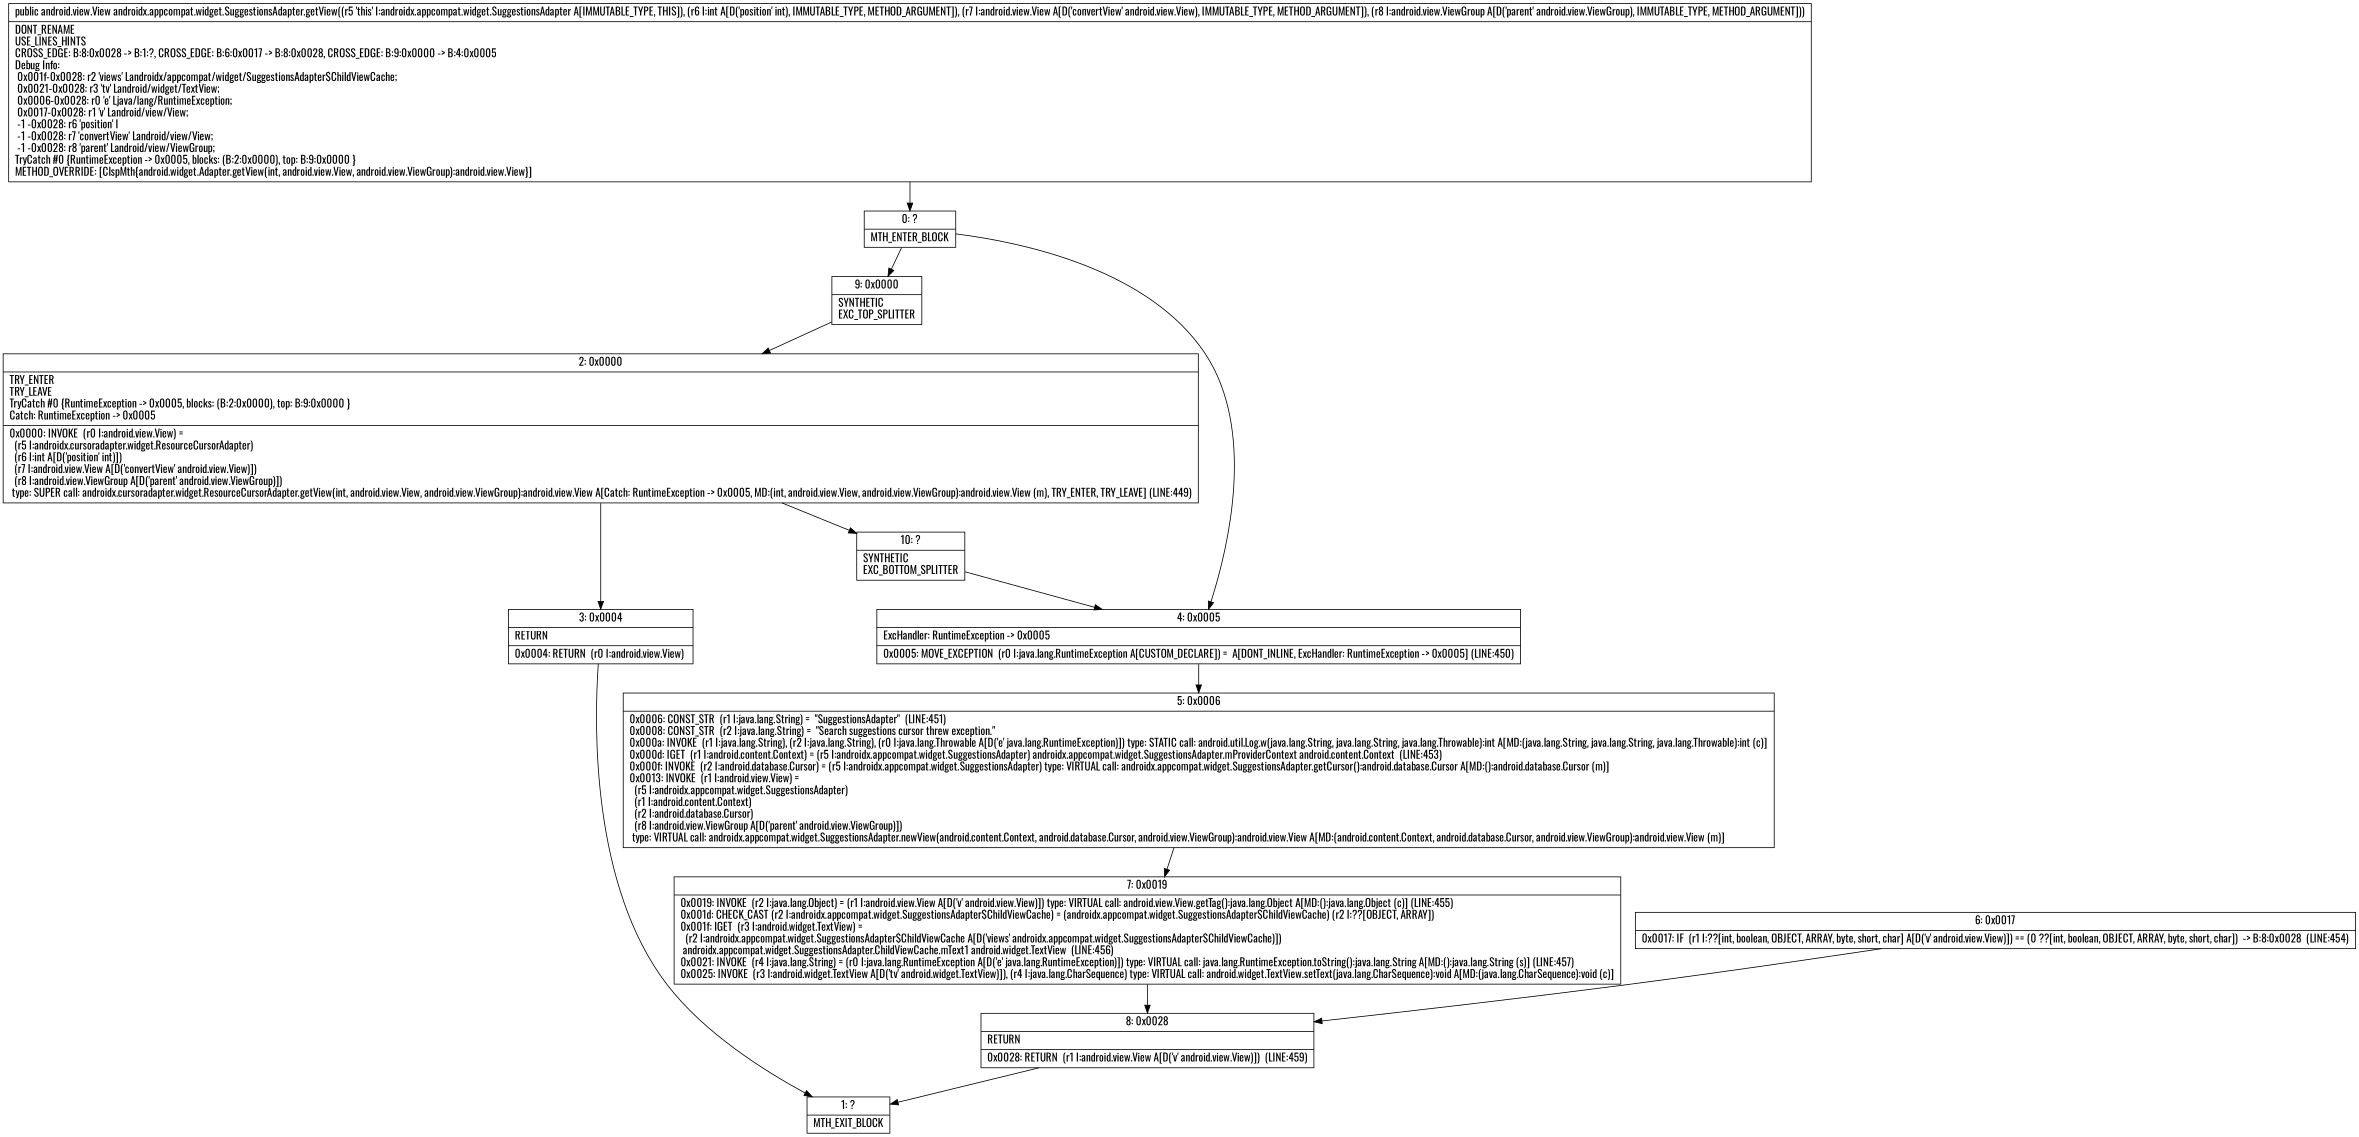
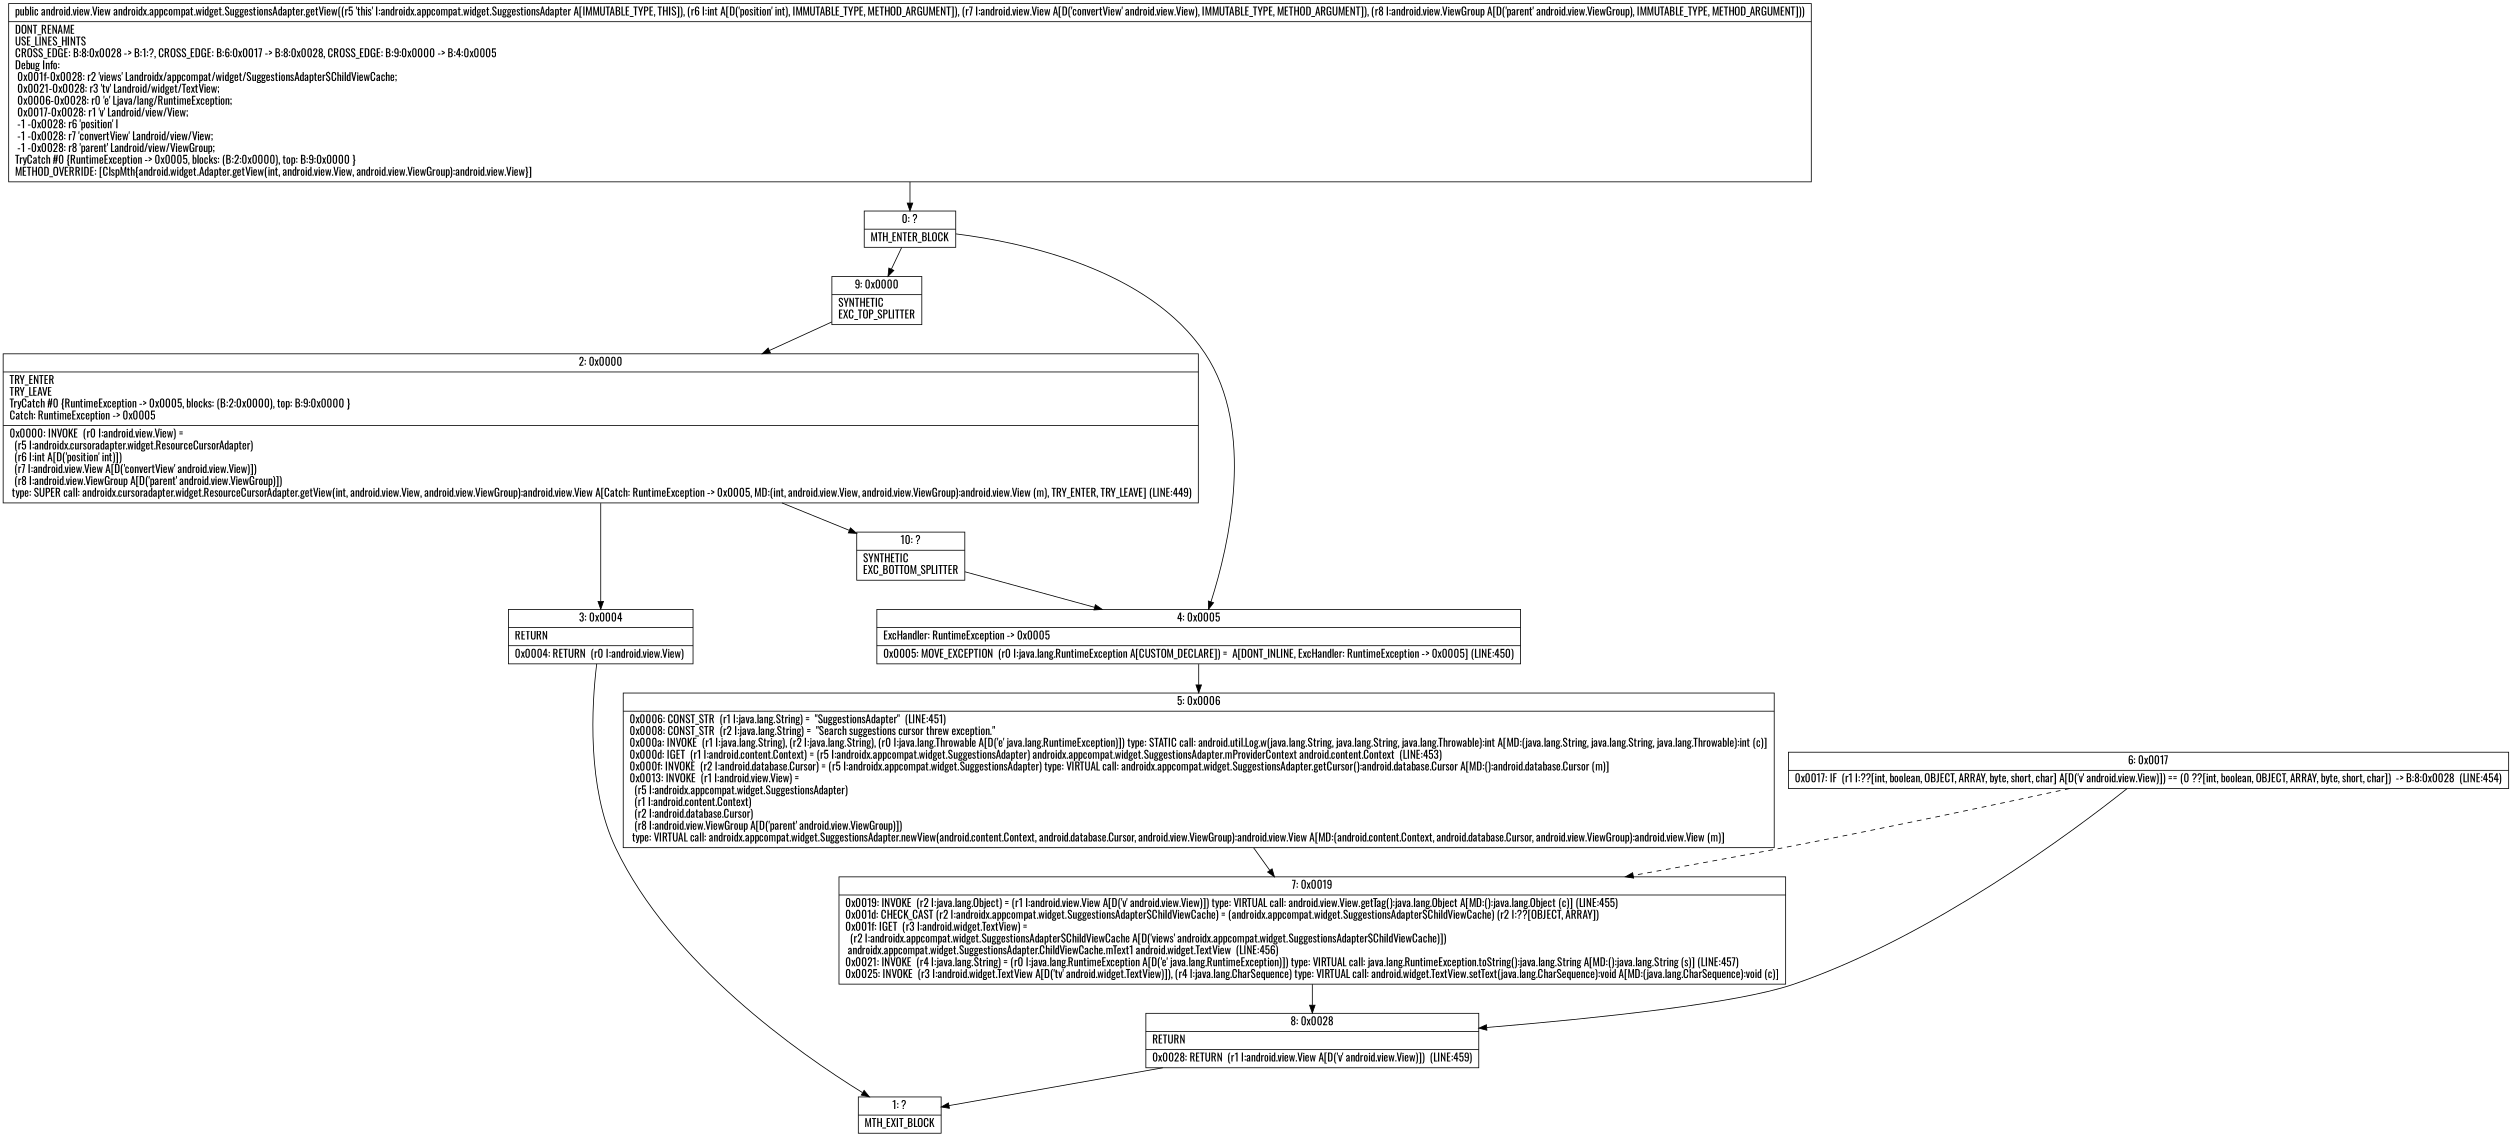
none -> (1852, 834)
